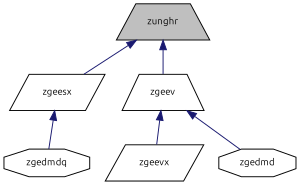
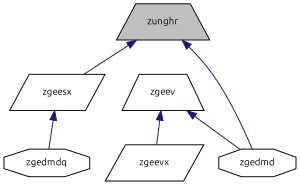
(163, 62) -> (226, 95)
